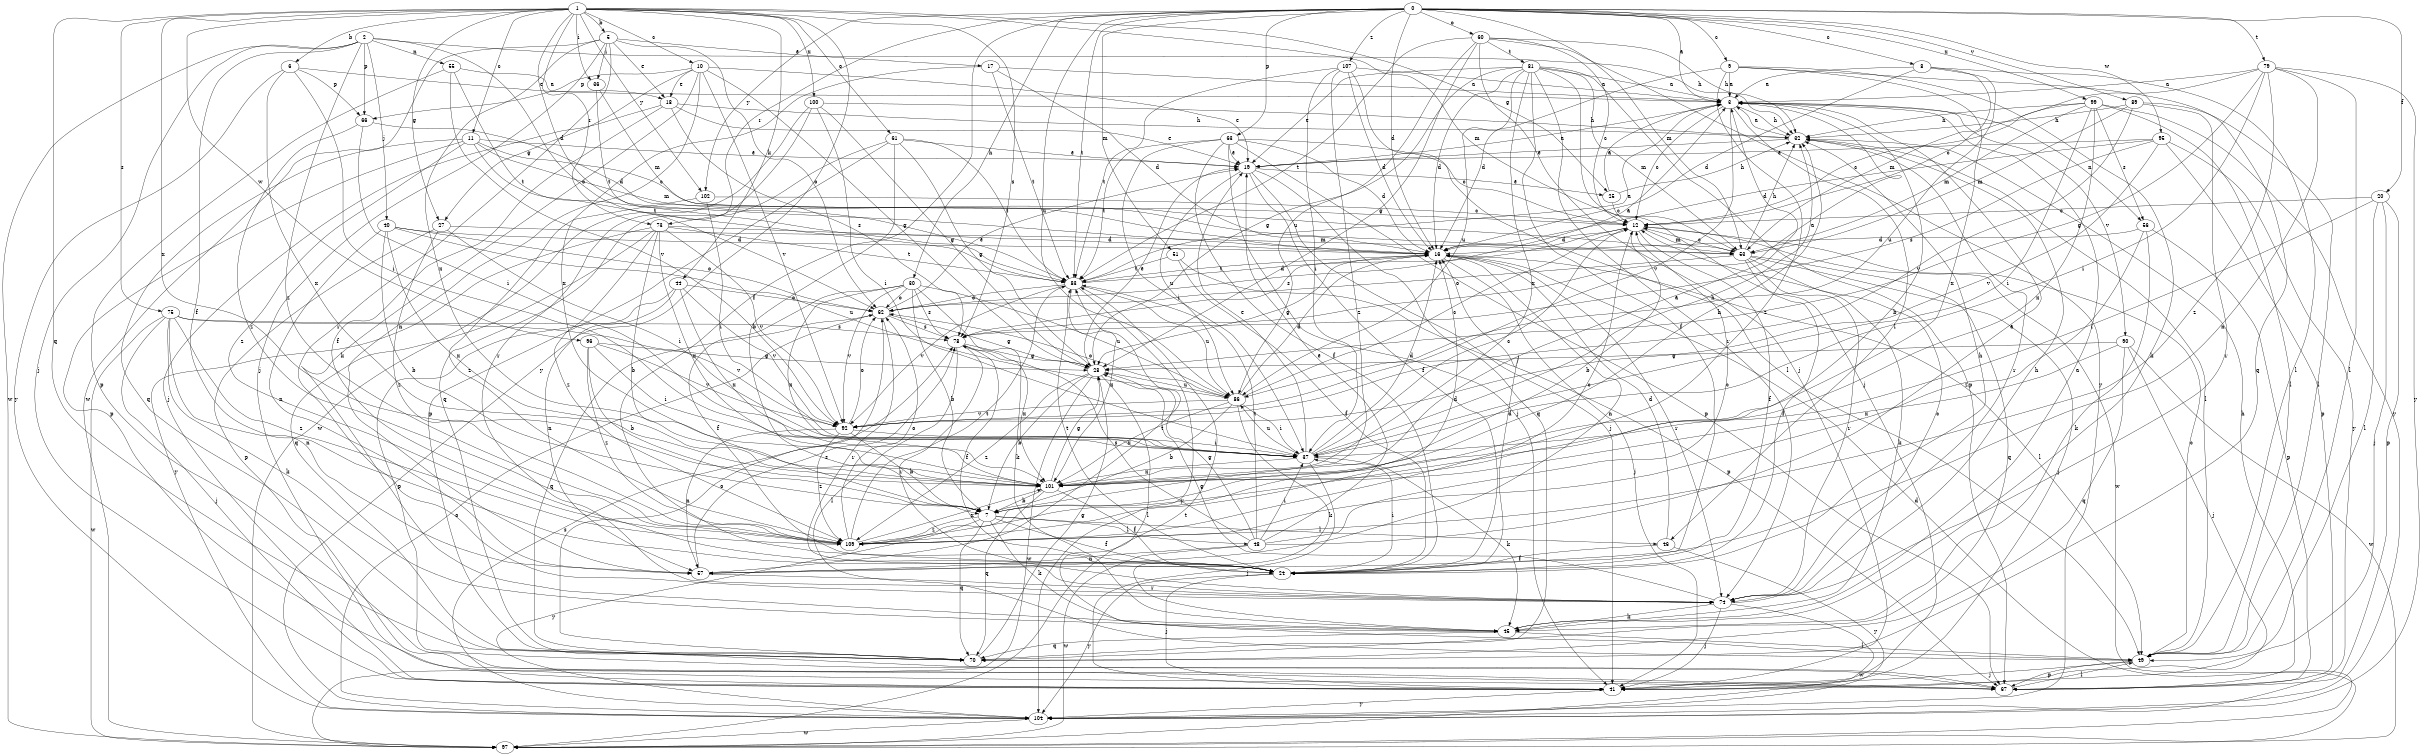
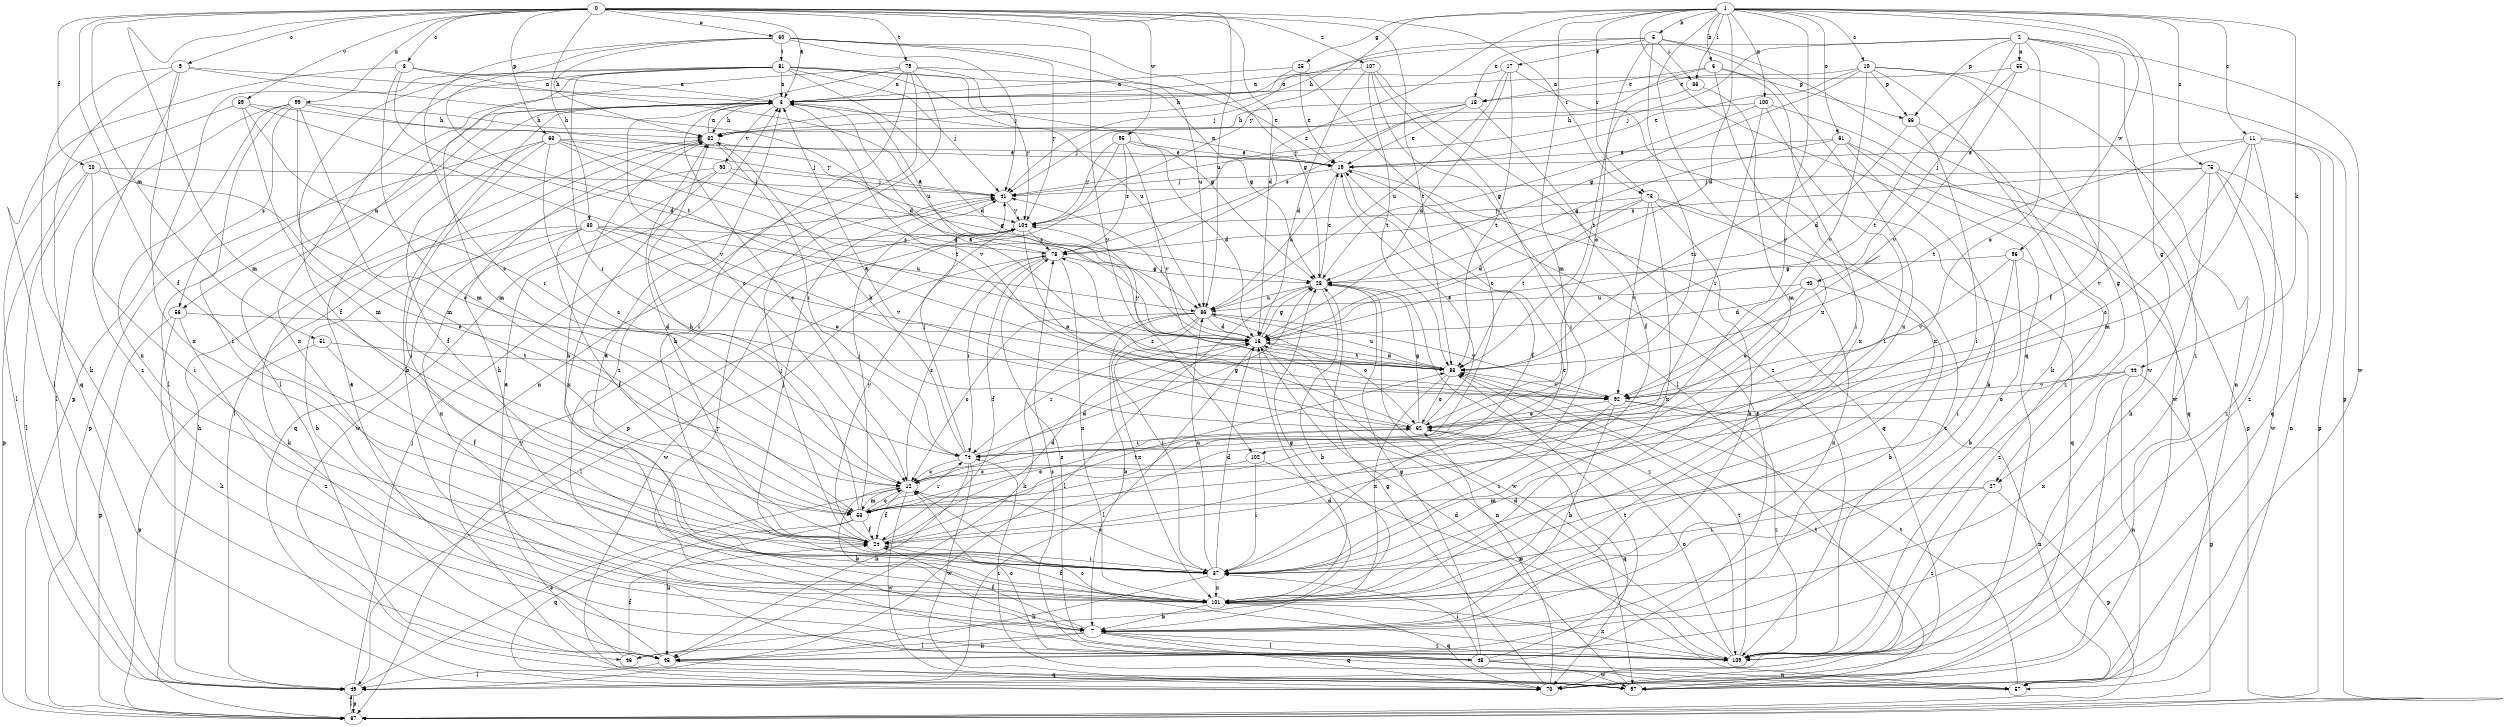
(1428, 177) -> (1306, 121)
none -> (1374, 205)
(370, 450) -> none
